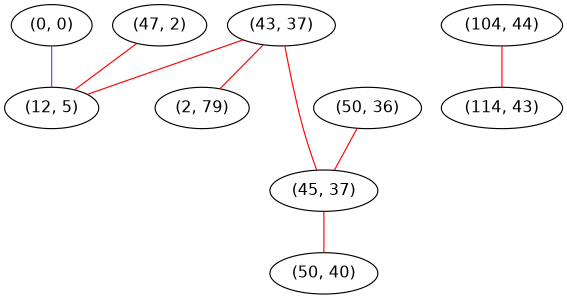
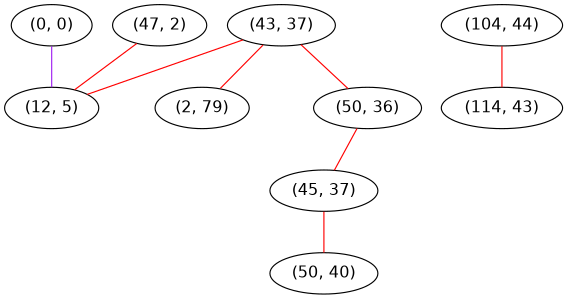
(298, 109) -> (325, 67)
